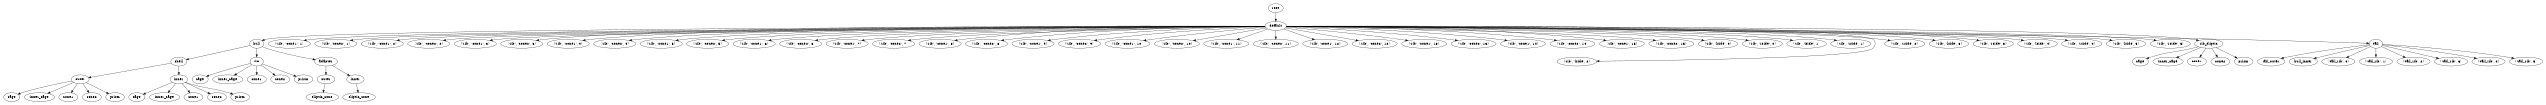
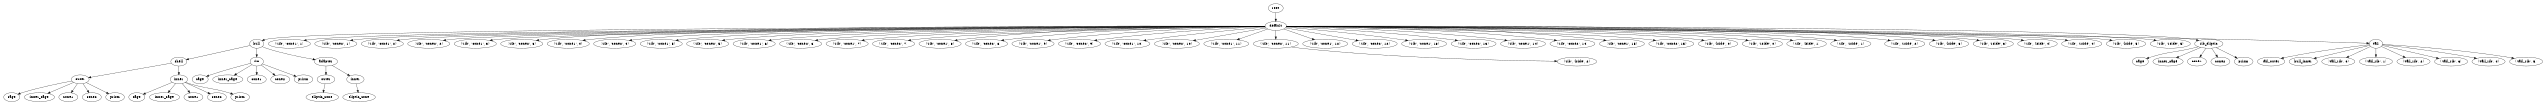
(1874, 40) -> (1423, 57)
